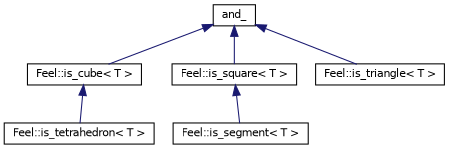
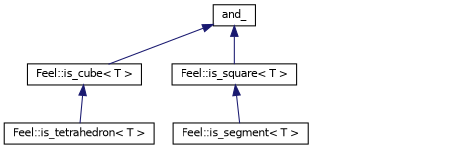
(380, 74) -> none
